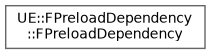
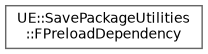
(105, 27) -> (104, 27)
